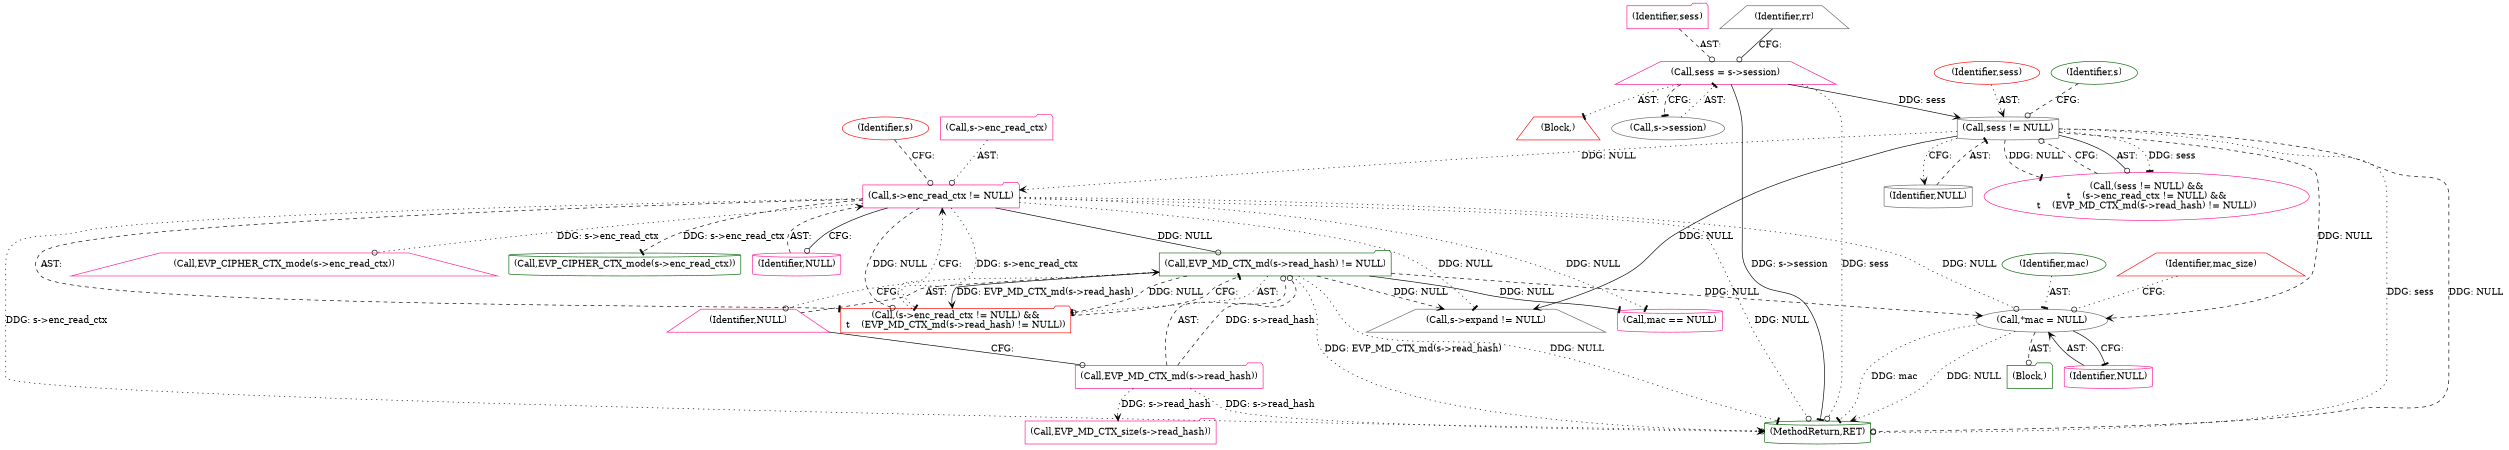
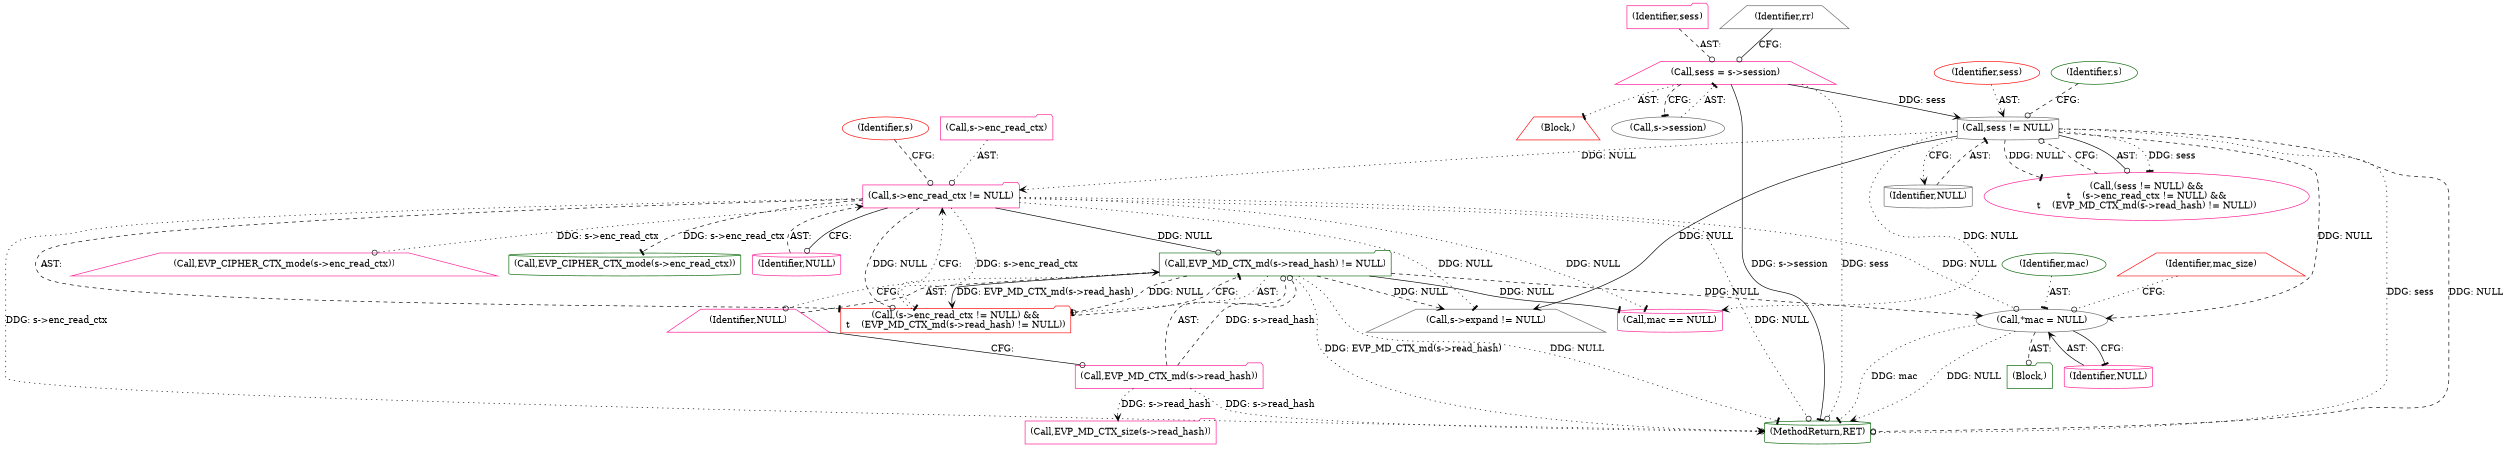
none -> (1980, 265)
